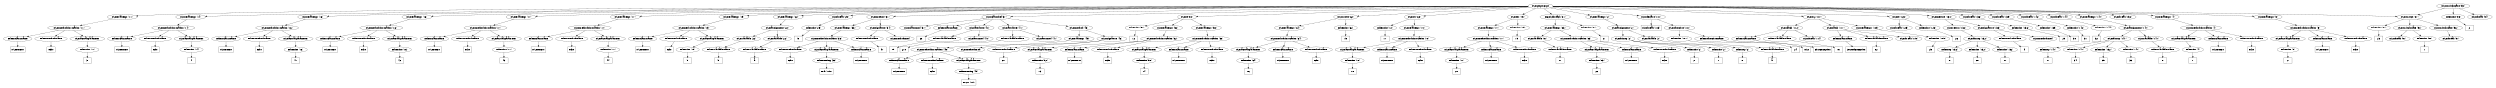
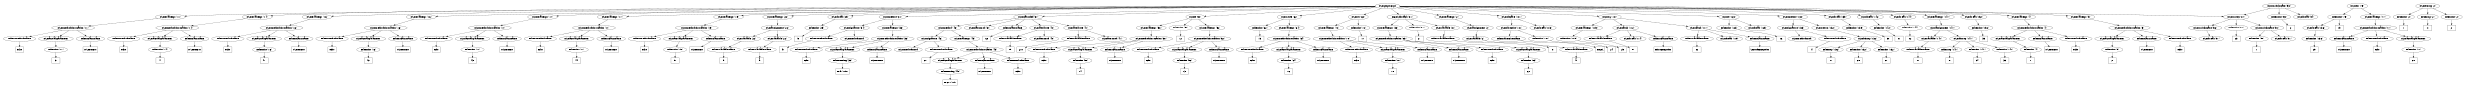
(1757, 7) -> (2328, 22)
(1530, 11) -> none
(1651, 28) -> (1543, 28)
(1547, 33) -> (1423, 22)
(1623, 33) -> none
(2111, 44) -> (1977, 22)
(1807, 50) -> (1600, 50)
